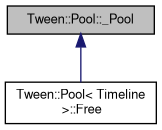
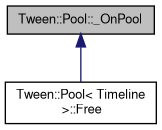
(81, 20) -> (81, 20)
